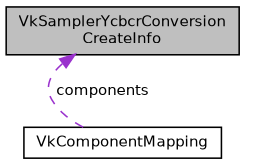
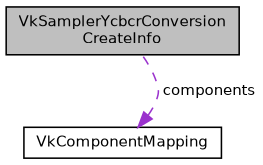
(53, 101) -> (157, 84)
